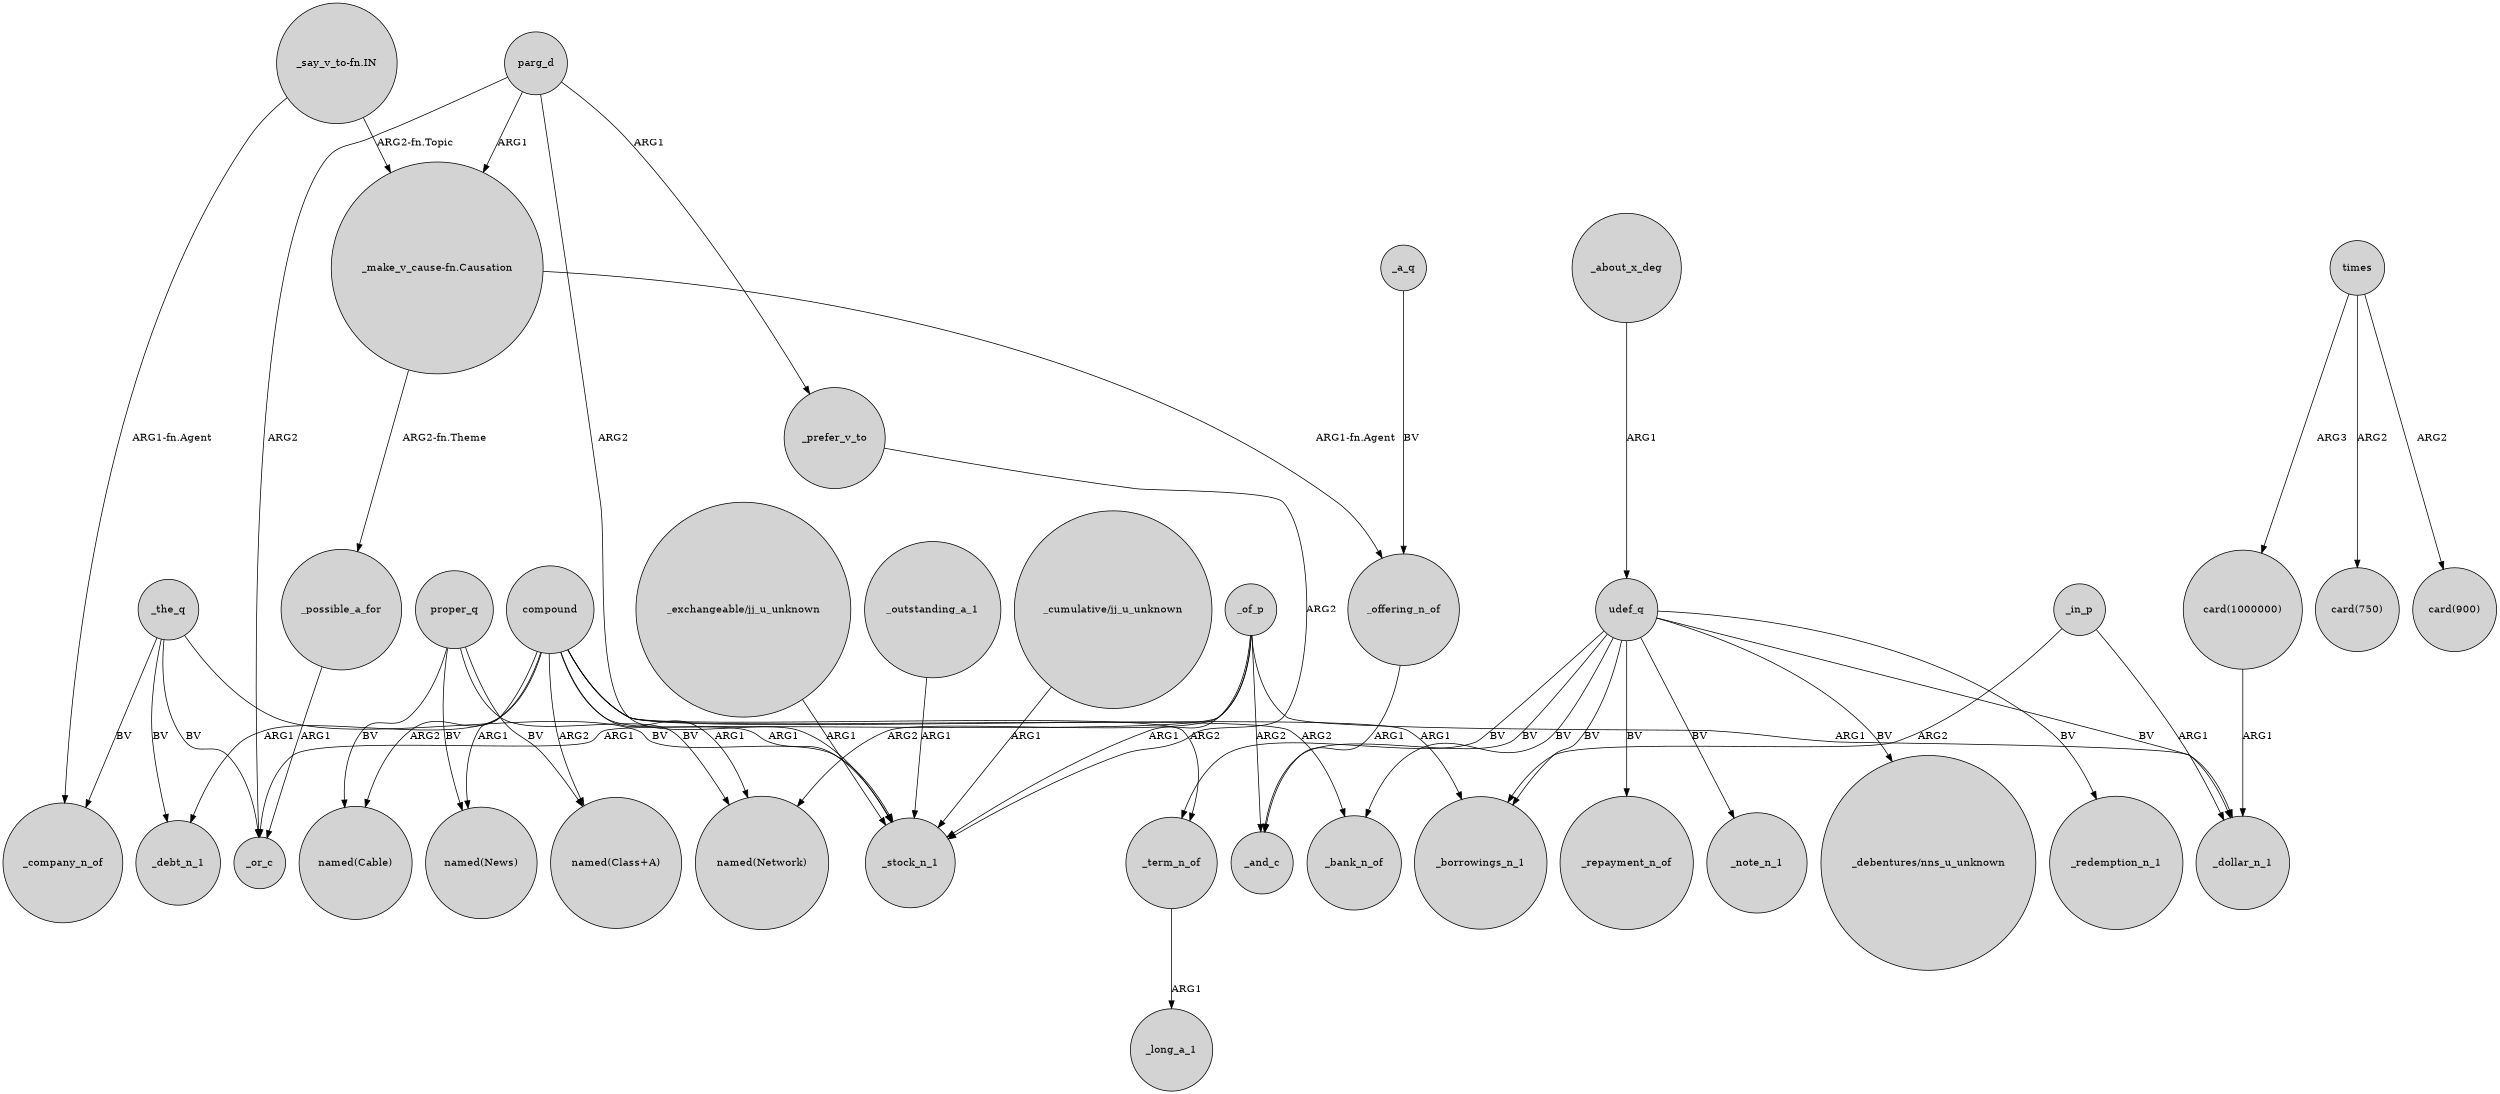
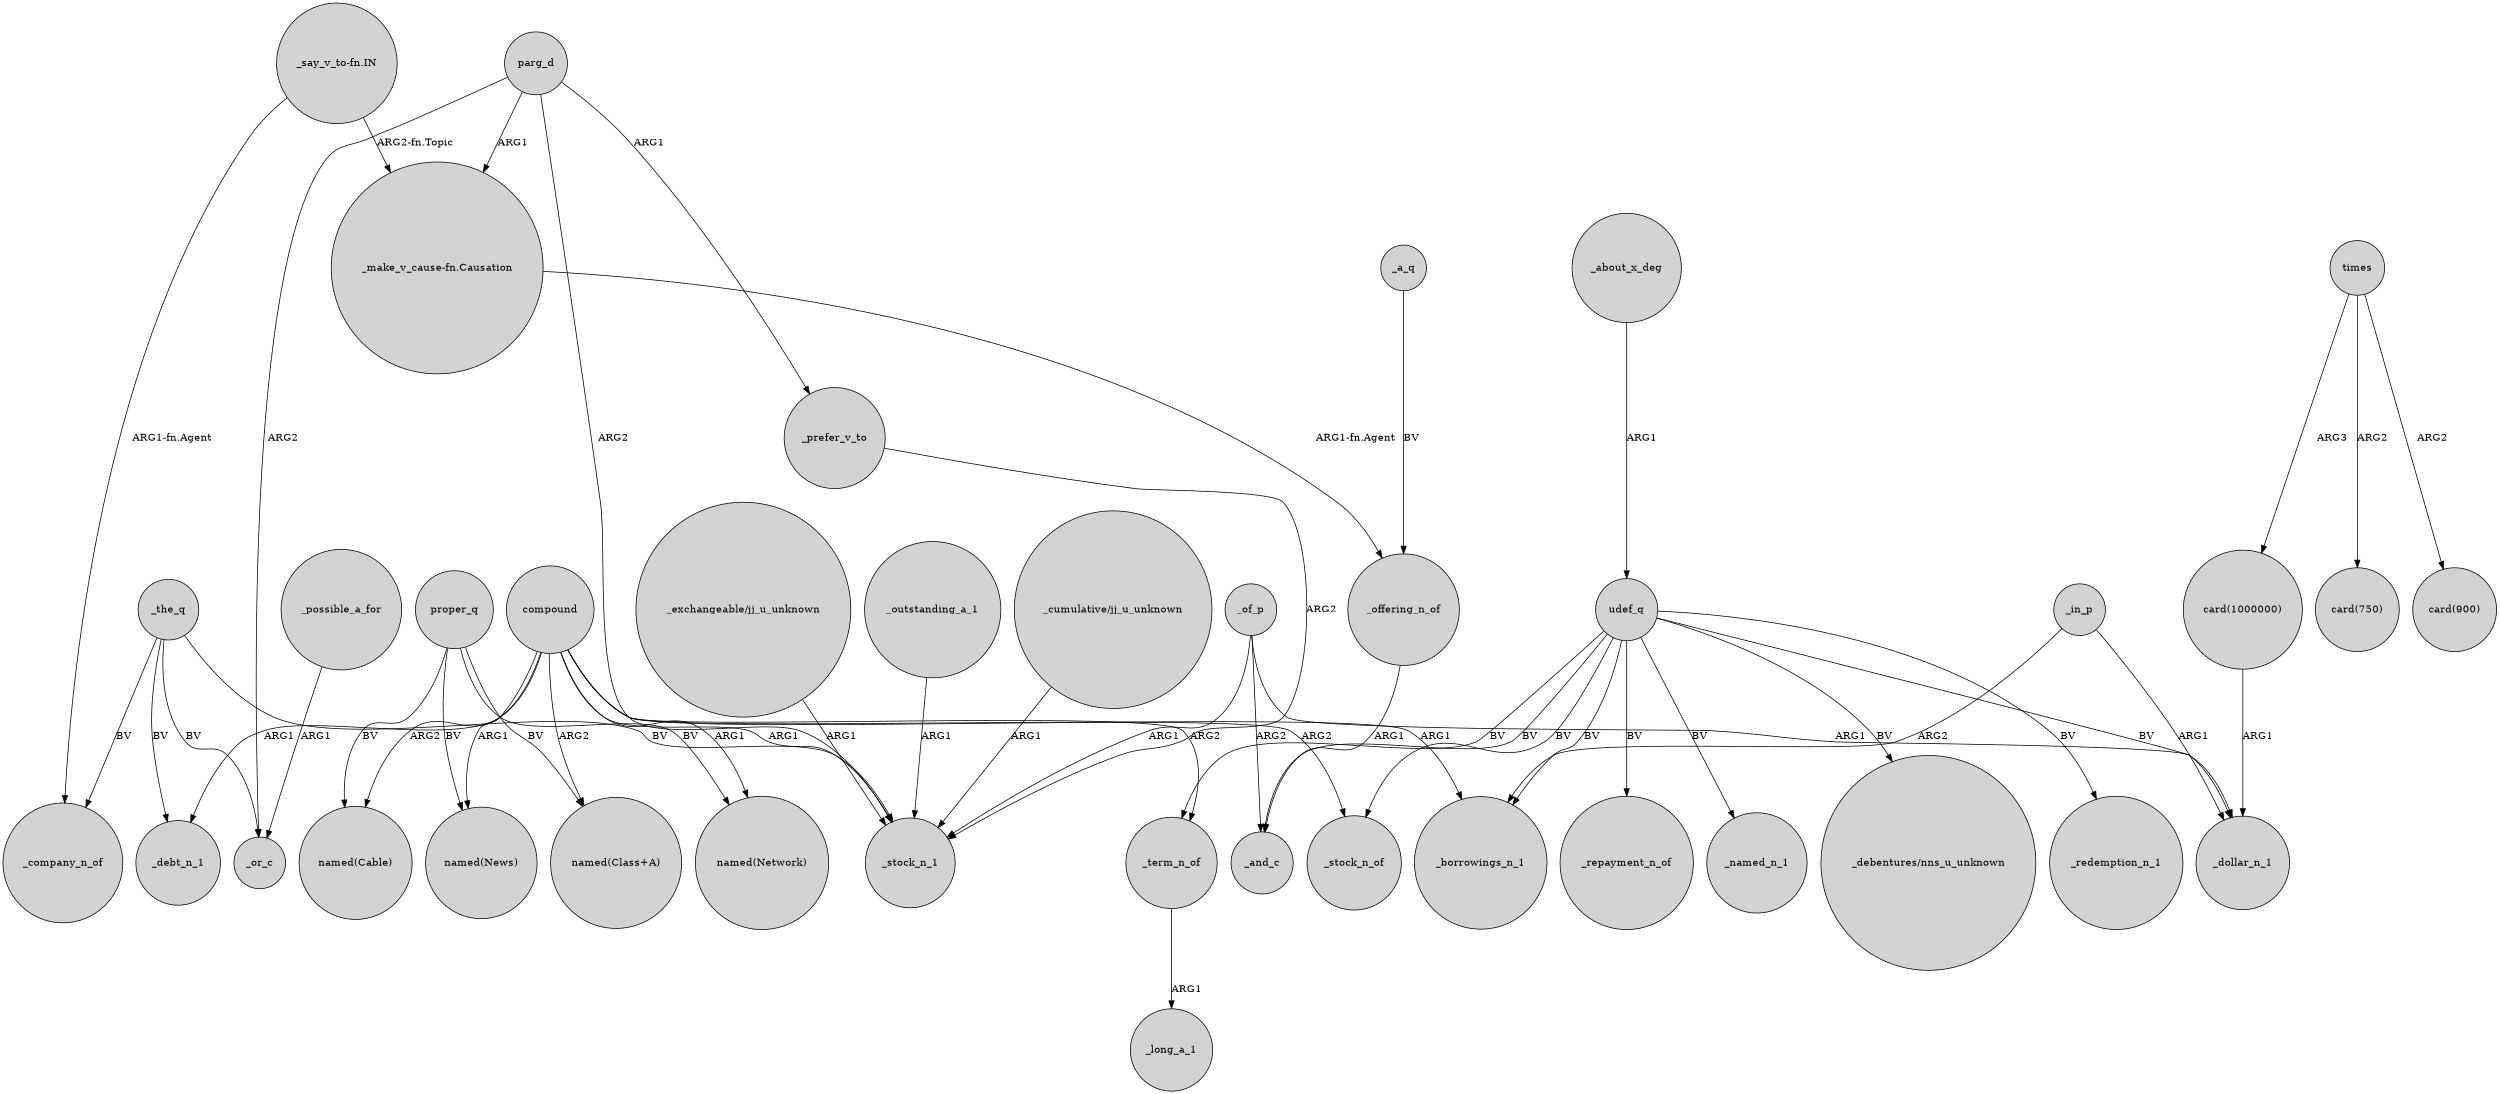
(384, 457) -> none
(1043, 727) -> none
(595, 739) -> none
(1354, 863) -> (1354, 863)
(1757, 863) -> (1757, 863)
